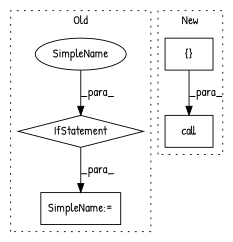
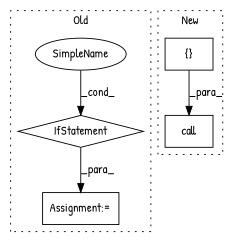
(98, 93) -> (99, 93)
(81, 209) -> (81, 209)
